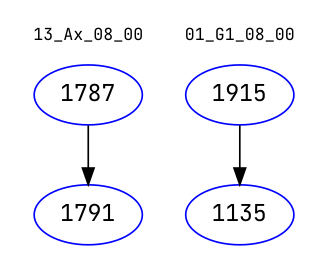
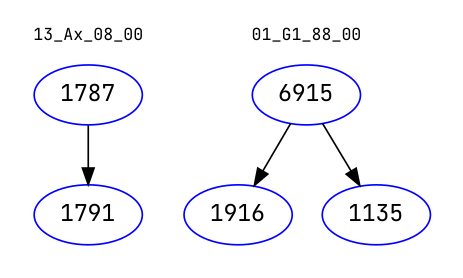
(241, 36) -> (307, 36)
(240, 95) -> (306, 95)
none -> (238, 215)
